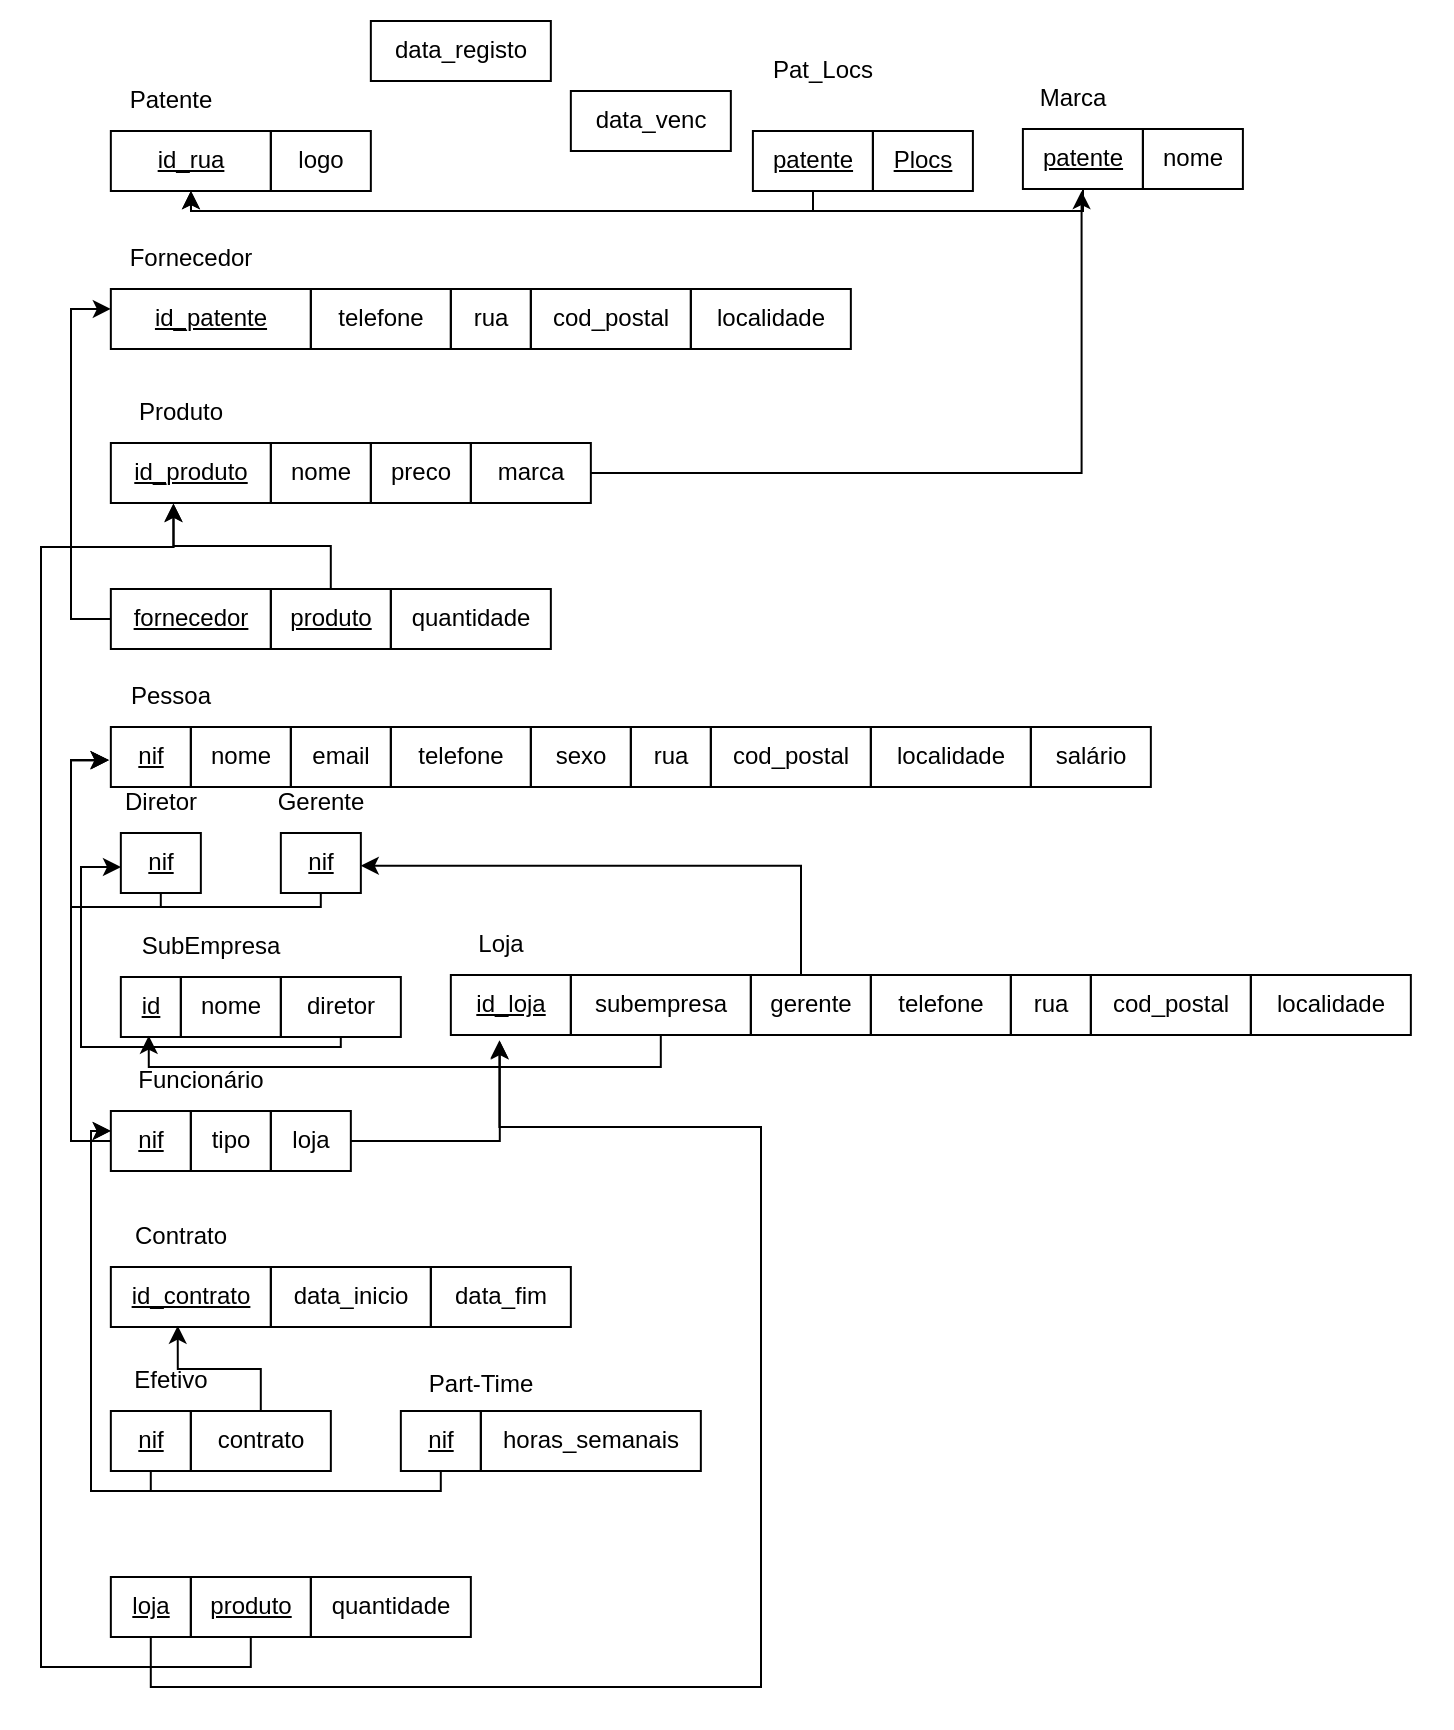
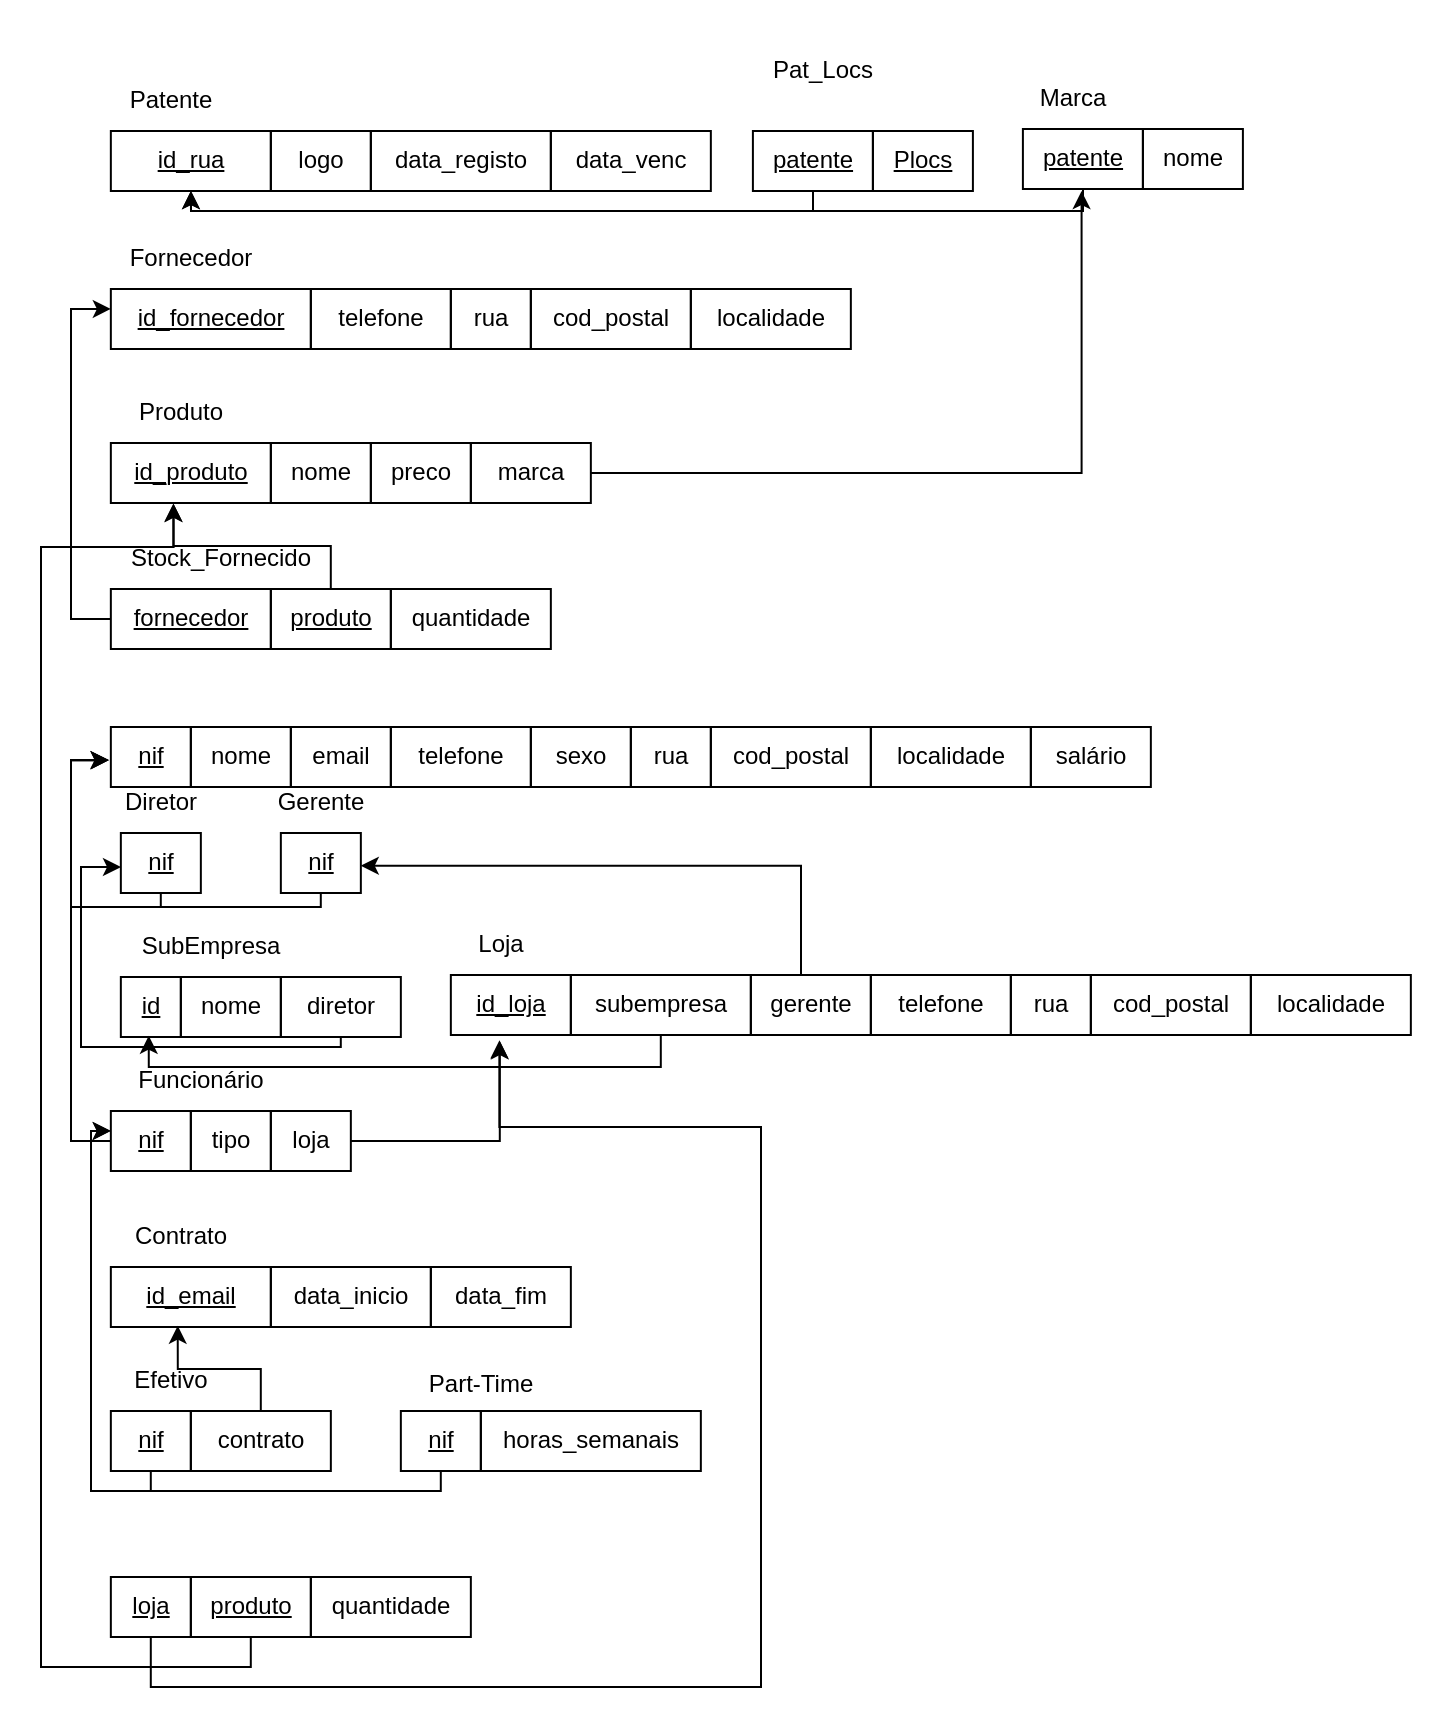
(461, 51) -> (461, 161)
(651, 121) -> (631, 161)
(212, 319) -> (212, 319)
none -> (221, 559)
(171, 697) -> none
(192, 1297) -> (192, 1297)
